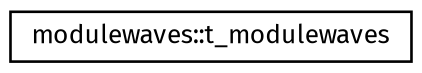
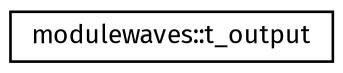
(211, 37) -> (172, 37)
